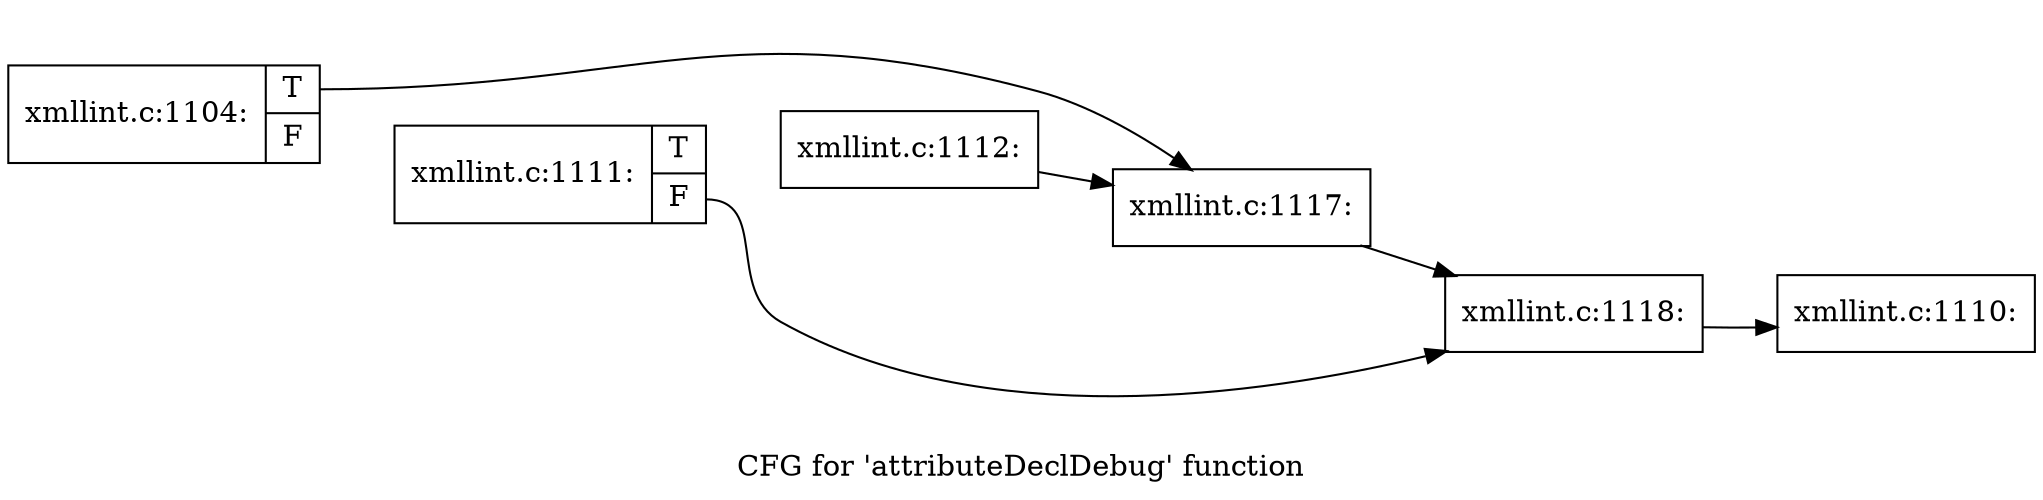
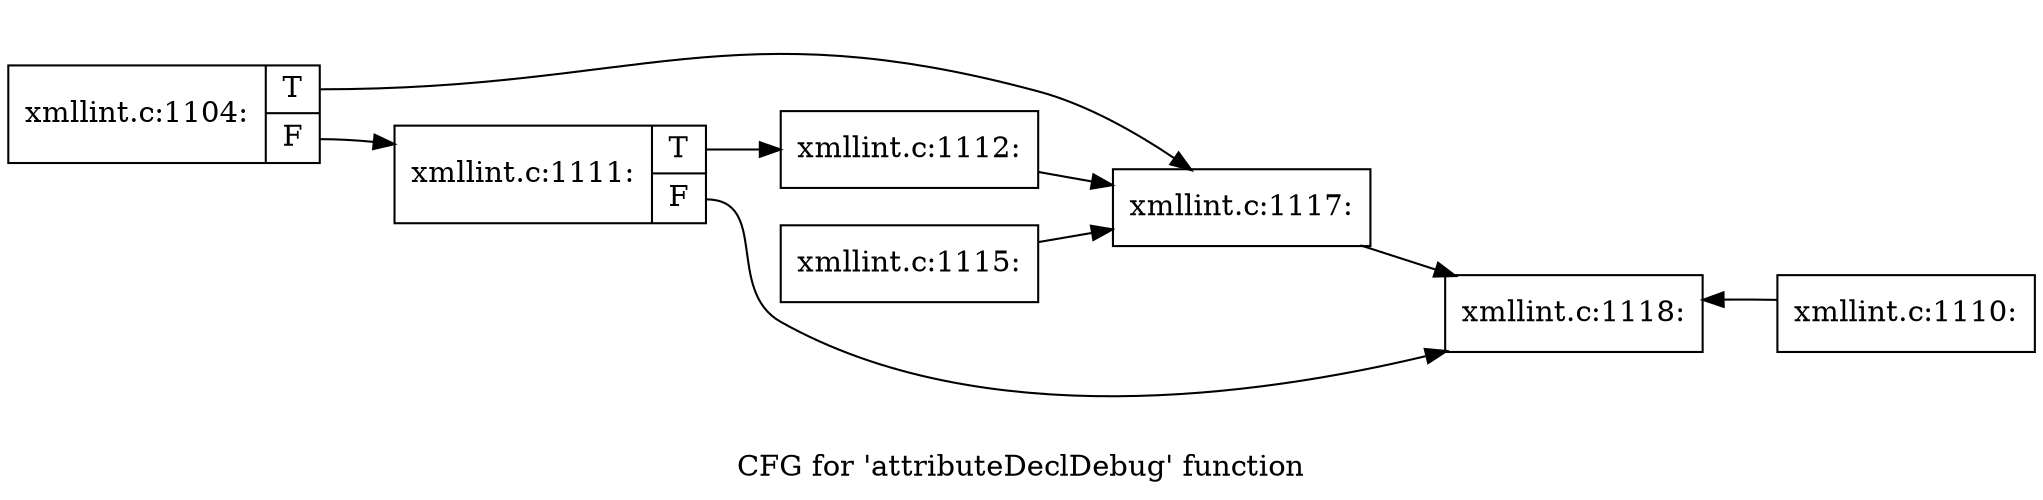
none -> (347, 140)
none -> (733, 150)
none -> (909, 264)
(1730, 328) -> (1751, 300)
